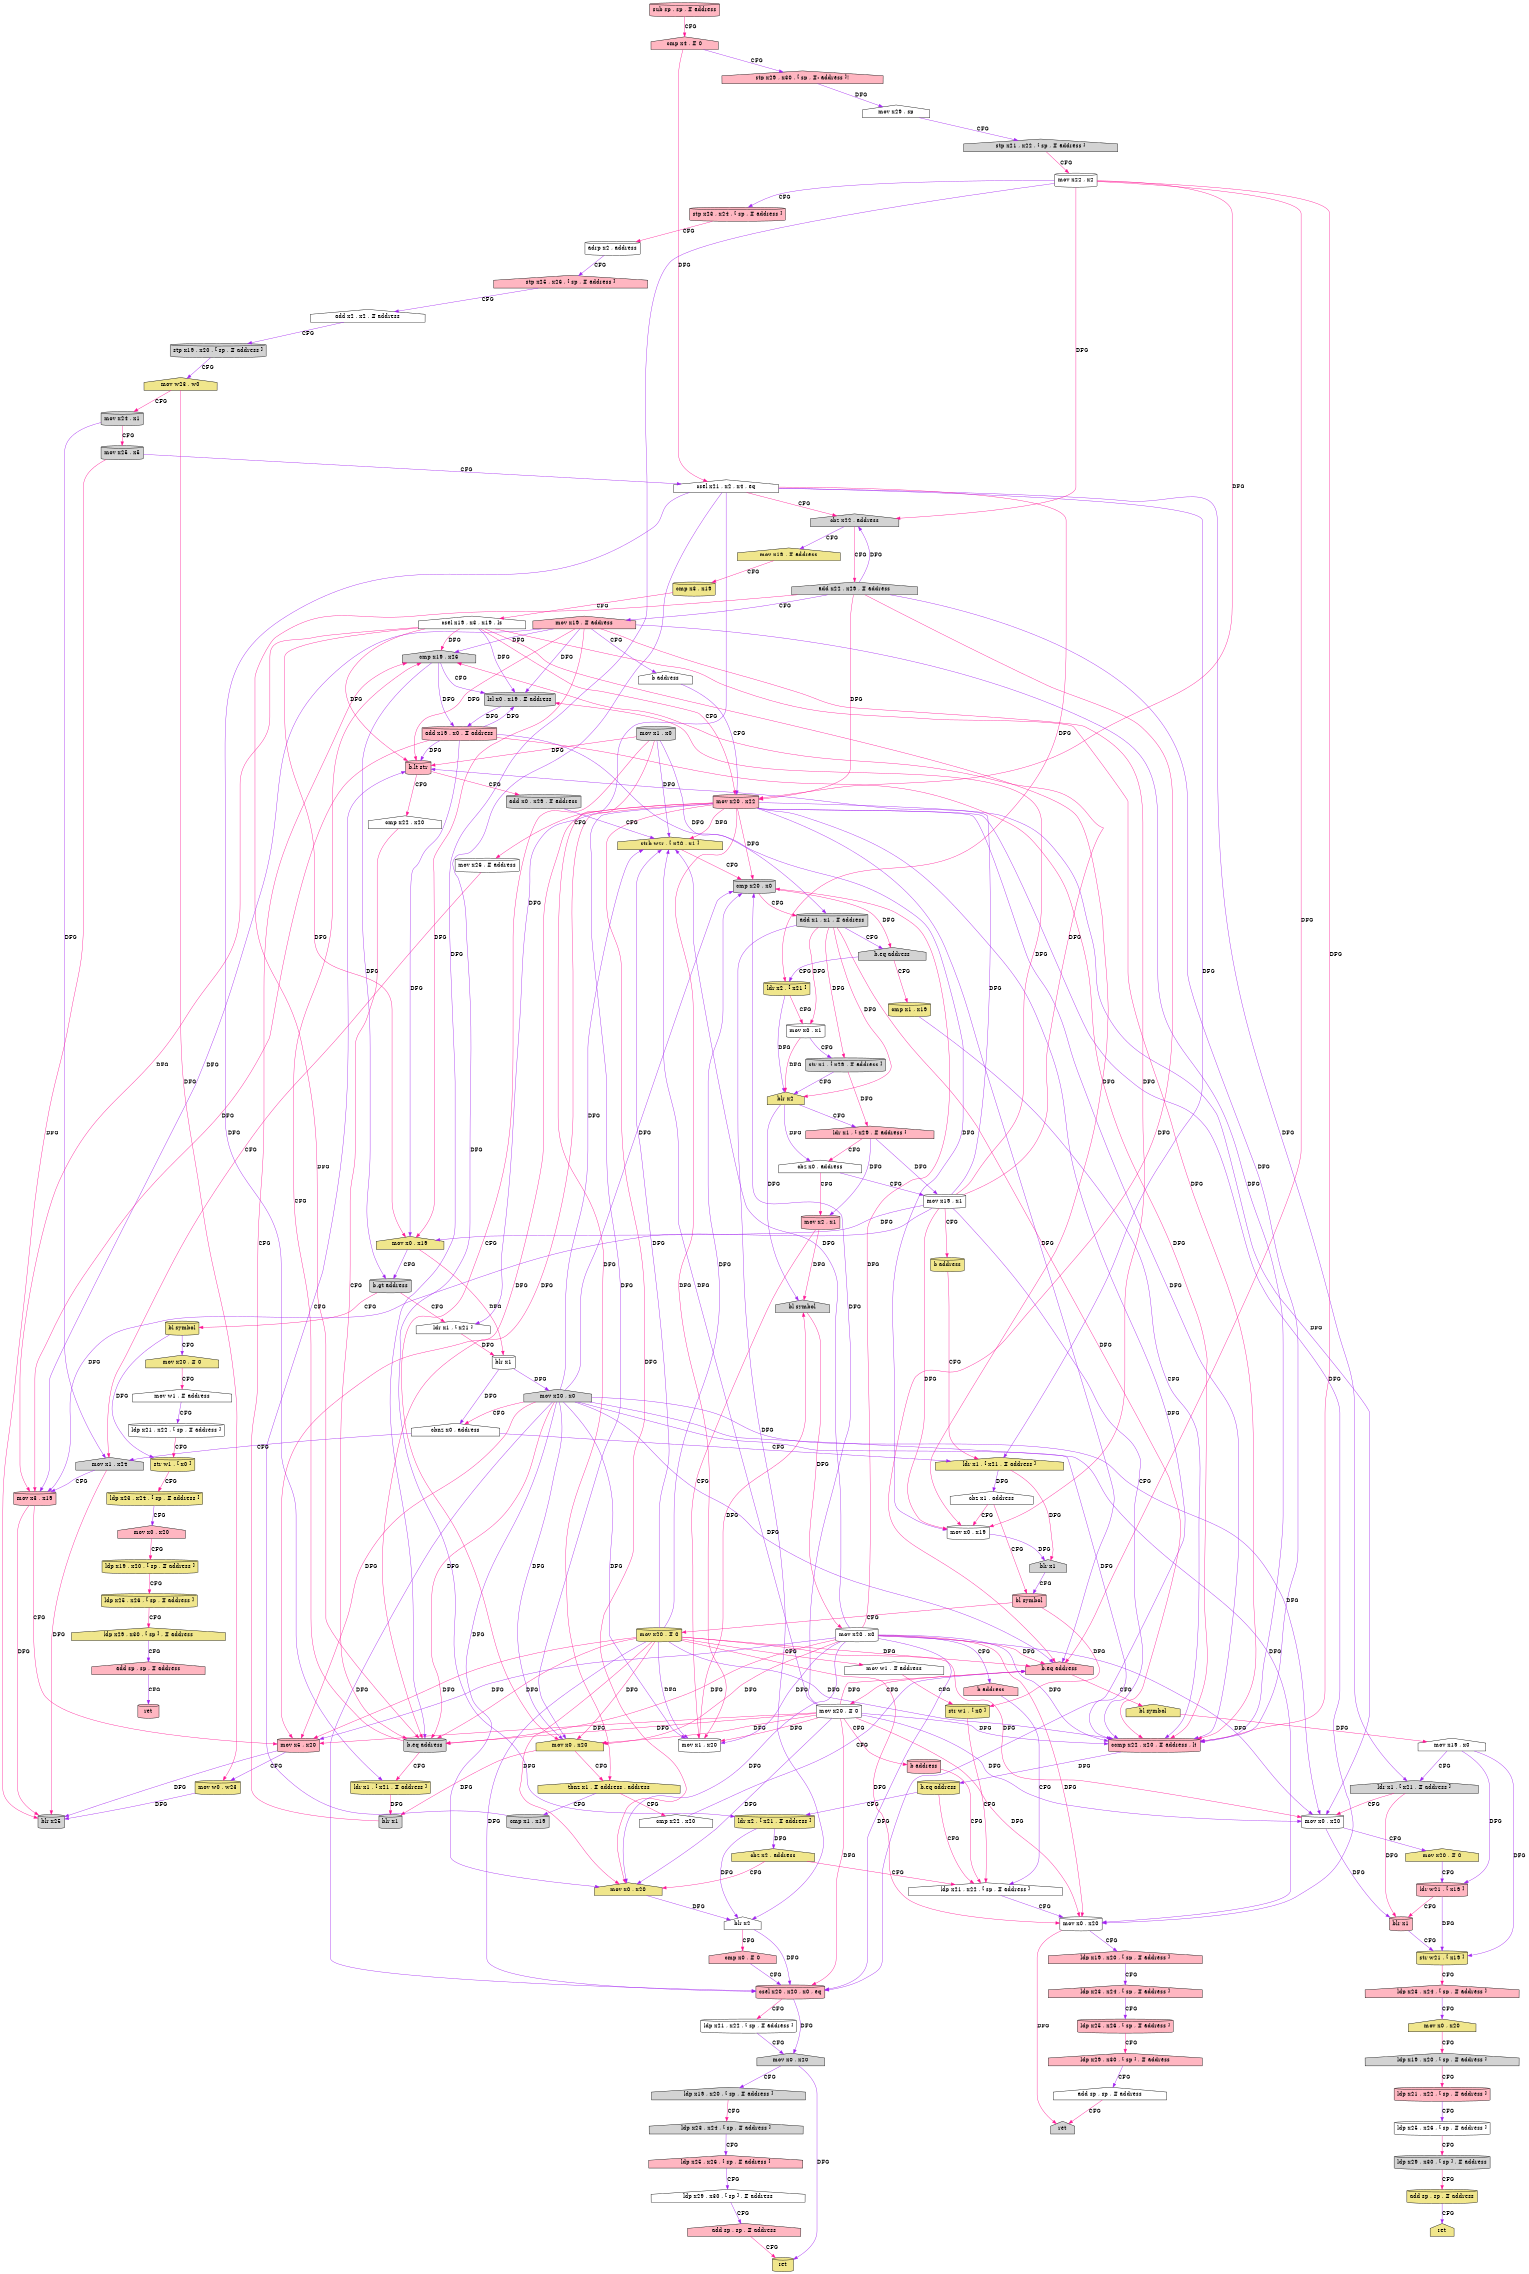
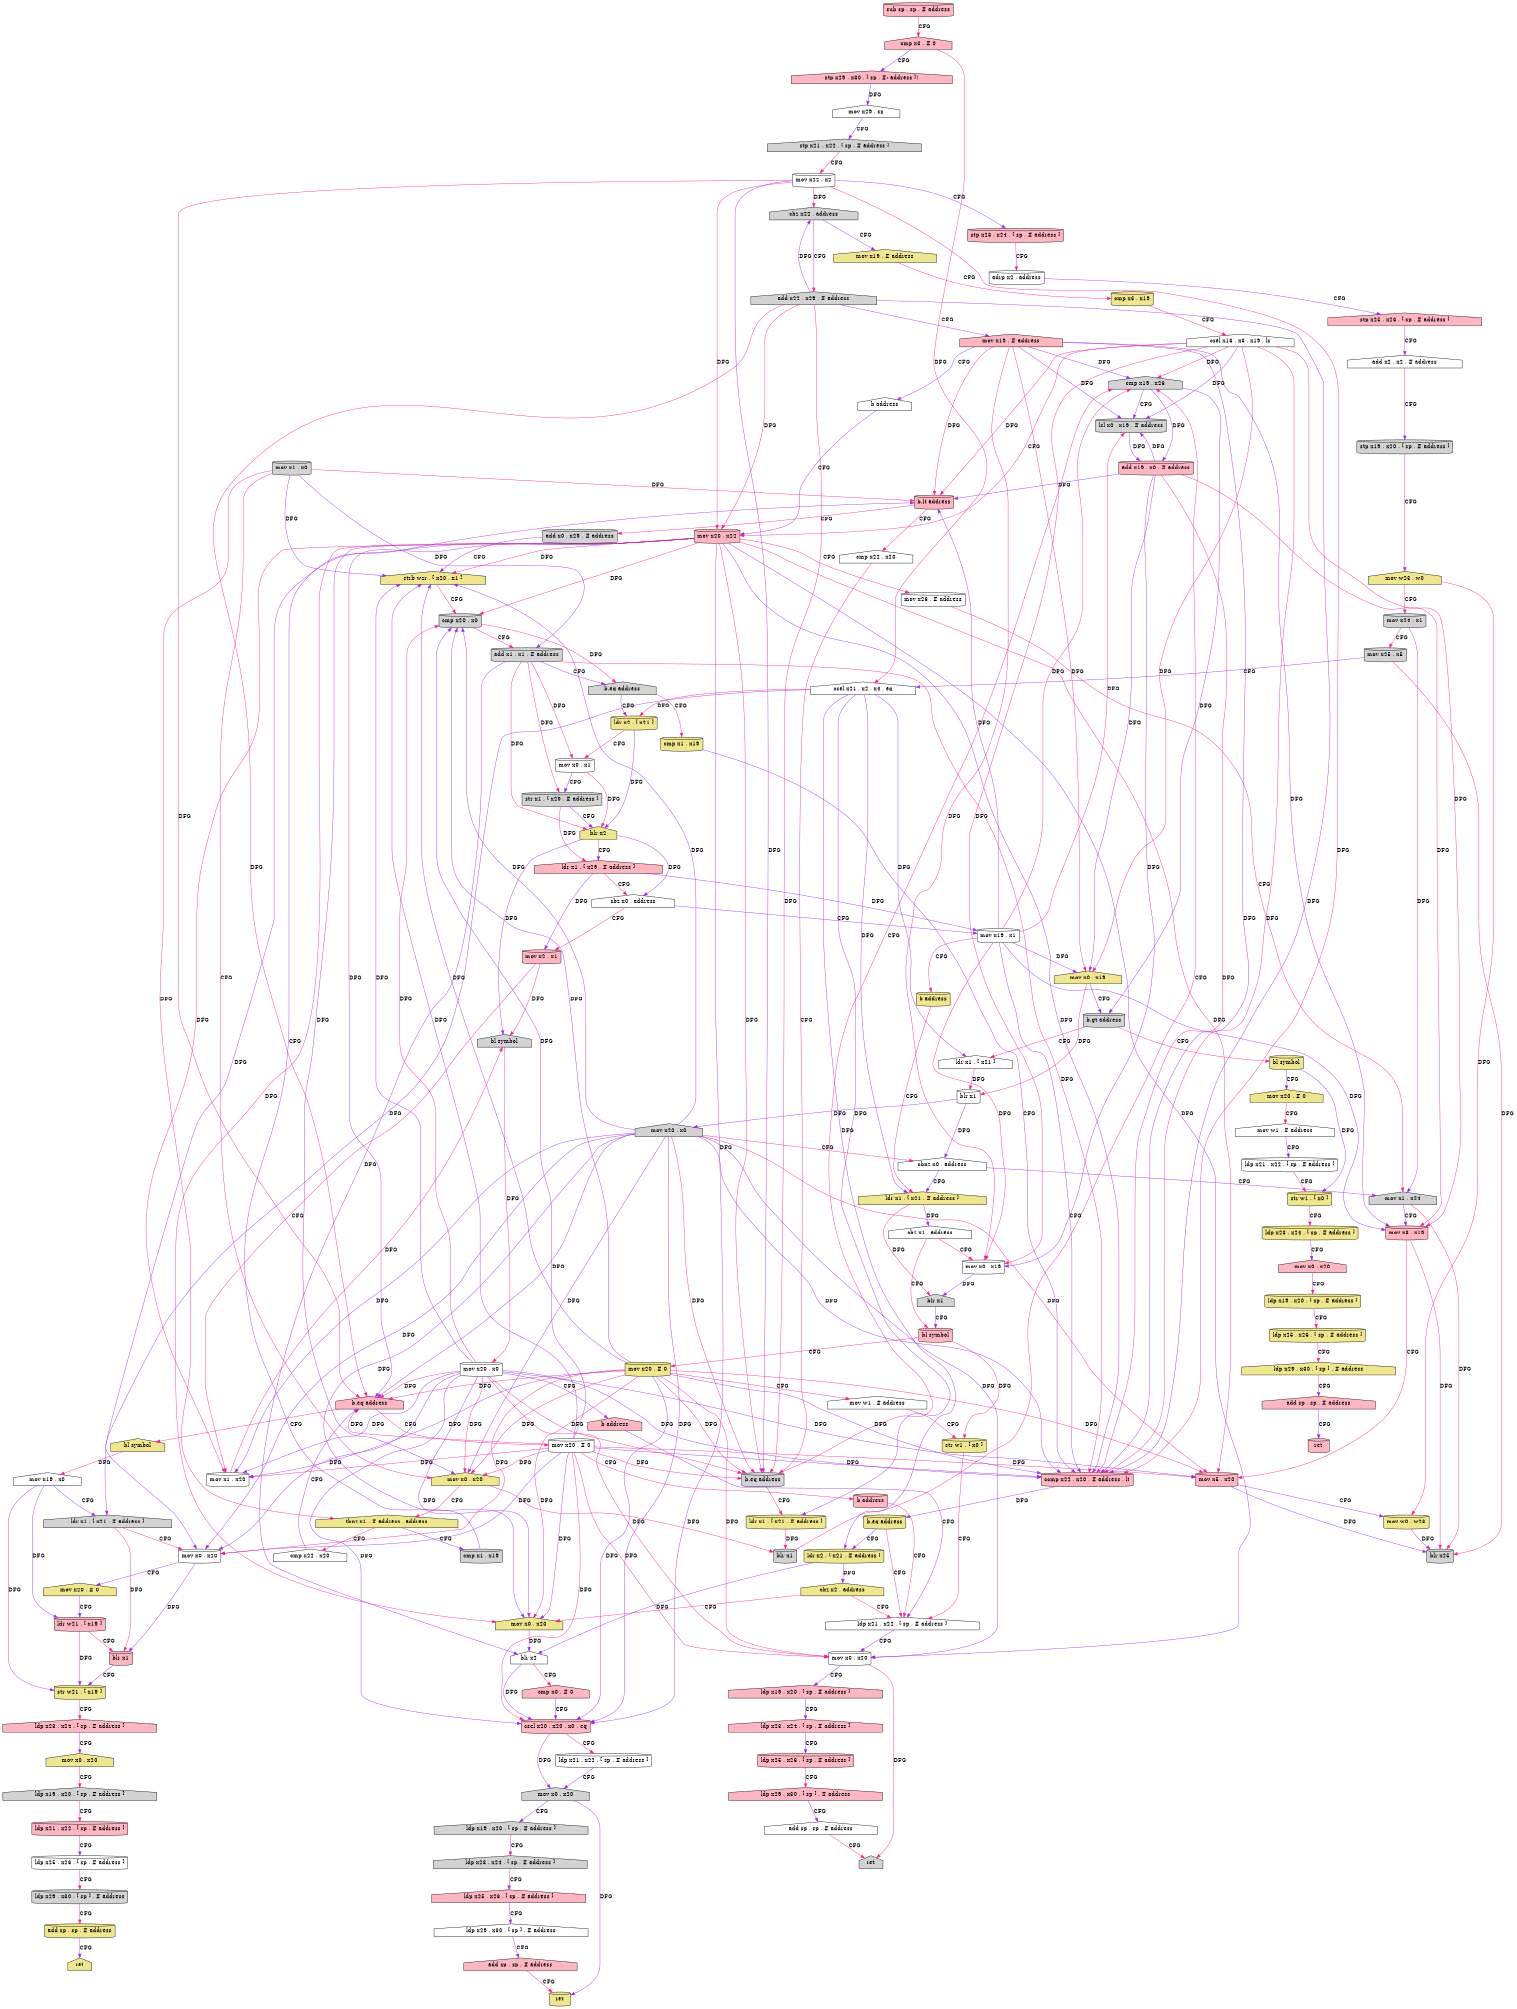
(685, 44) -> (918, 44)
(790, 504) -> none
(472, 623) -> (1240, 341)
(418, 768) -> (934, 502)
